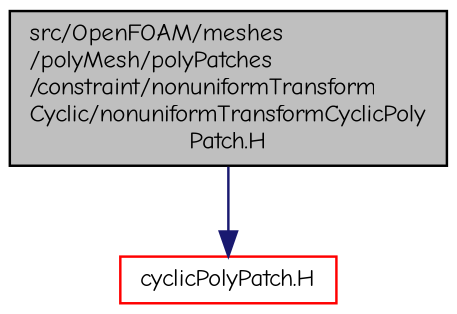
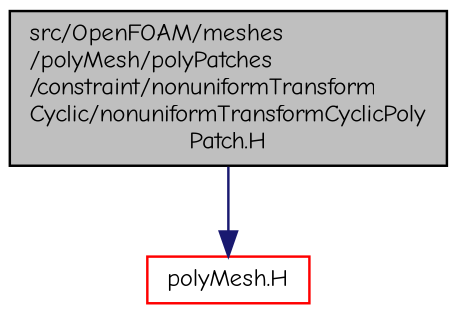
(228, 280) -> (228, 280)
